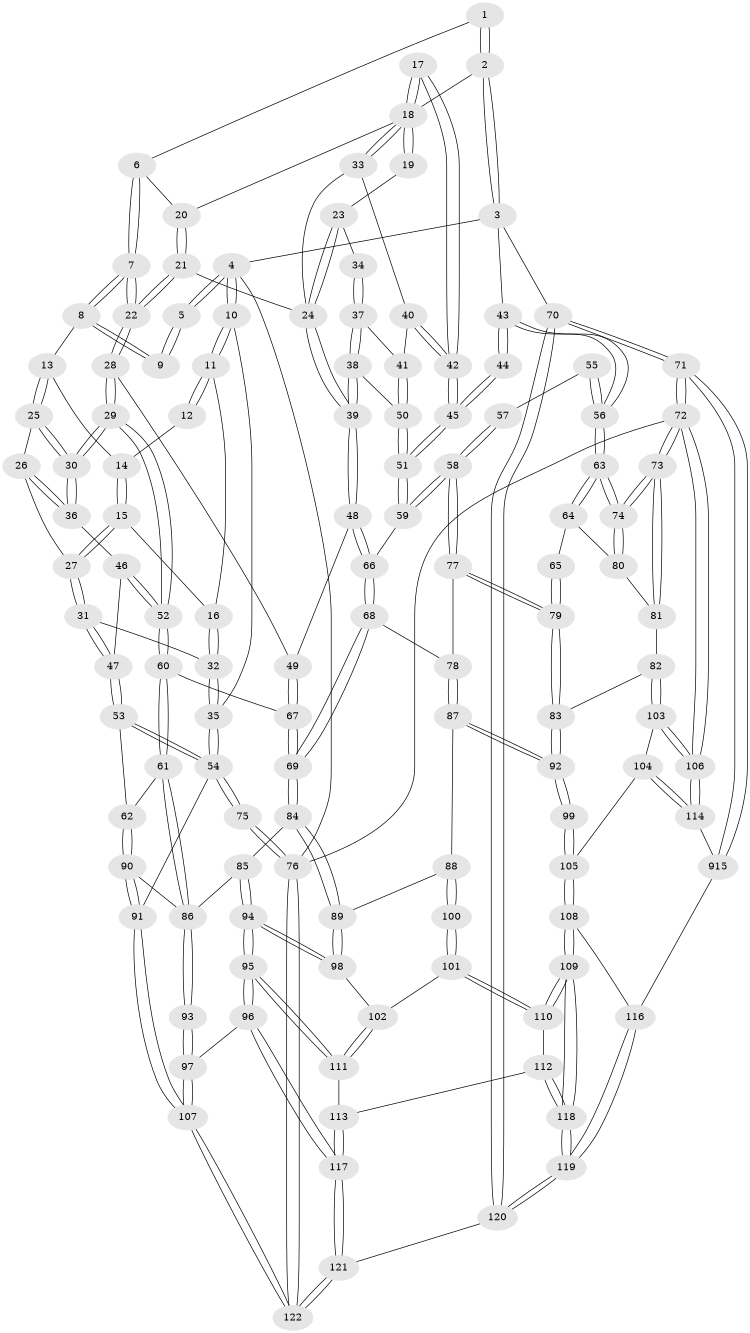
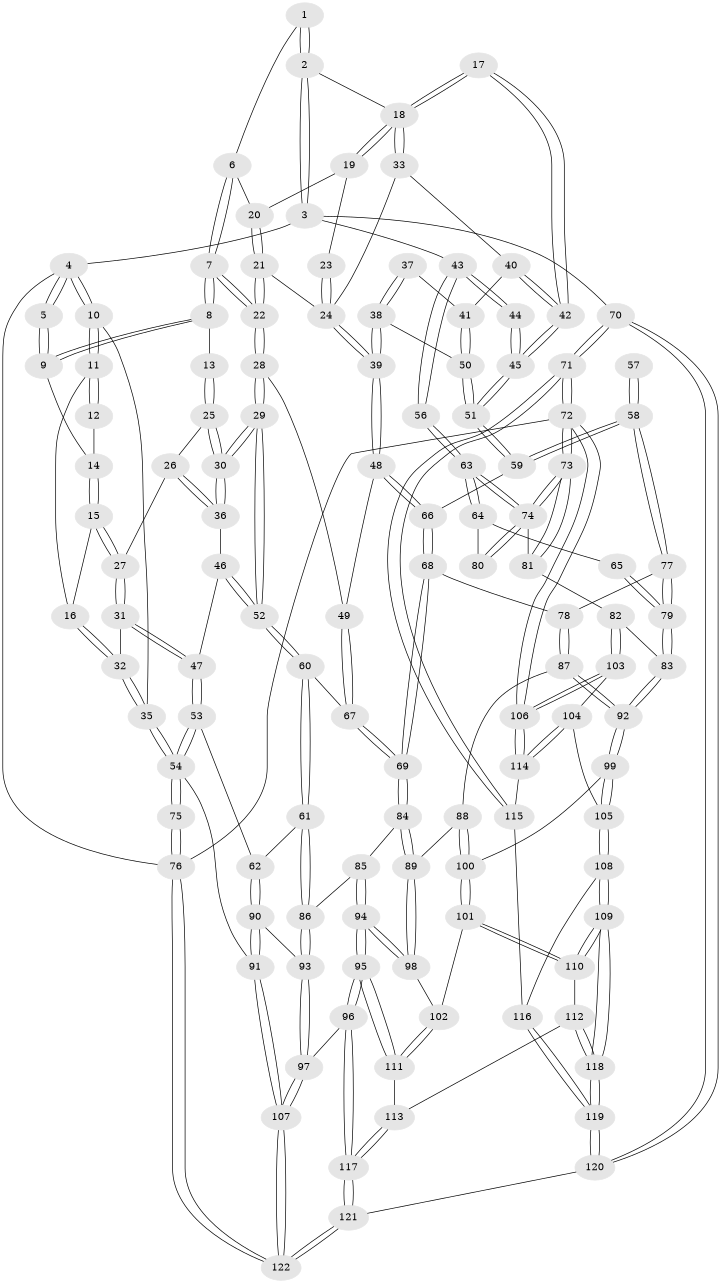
(295, 166) -> (297, 193)
(358, 266) -> none
(592, 366) -> none
(79, 419) -> (66, 424)
(638, 591) -> (528, 543)
none -> (546, 826)
(718, 867) -> (514, 817)
(158, 892) -> (280, 942)
